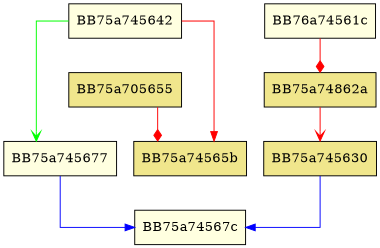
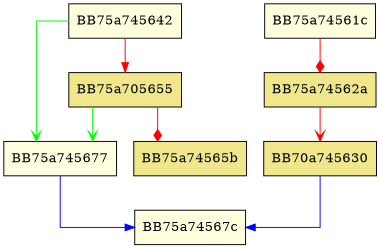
(320, 21) -> (320, 21)
(214, 60) -> (125, 51)
(320, 90) -> (320, 90)
none -> (93, 119)
(320, 159) -> (320, 159)
